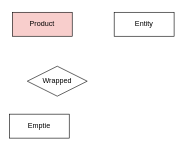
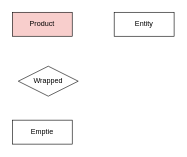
(57, 81) -> (48, 81)
(39, 126) -> (42, 132)
